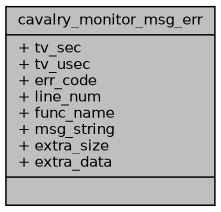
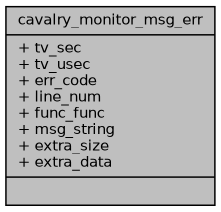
(67, 113) -> (62, 113)
